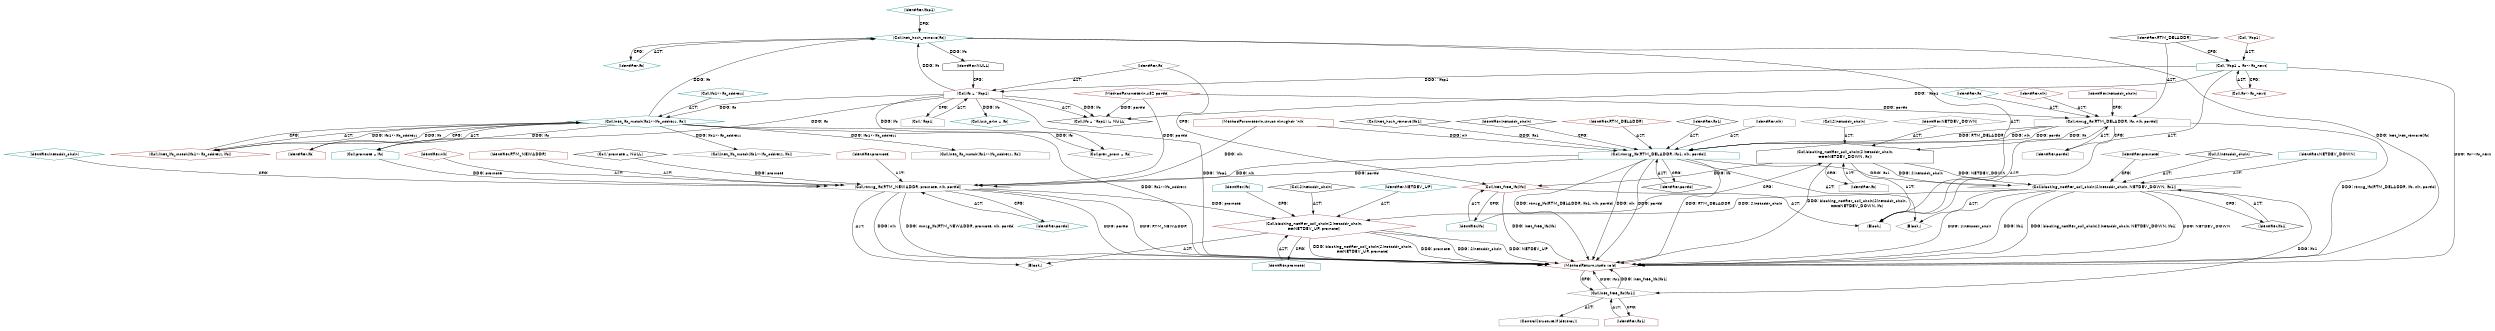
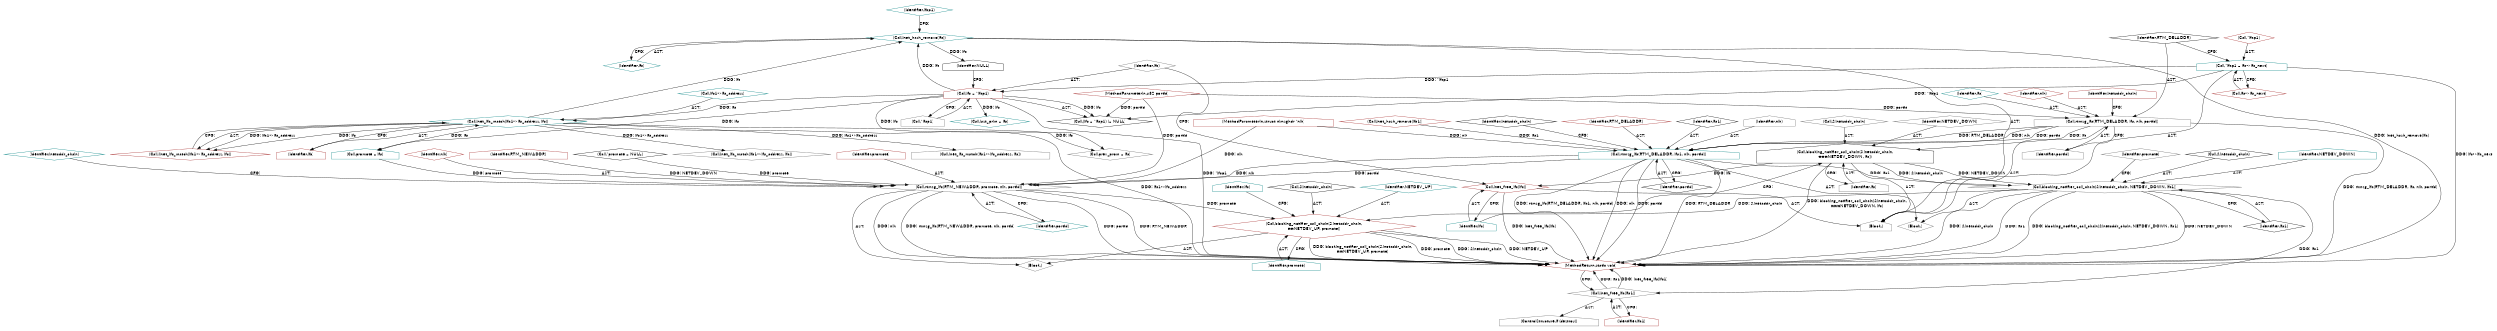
(1395, 122) -> (1395, 122)
(2403, 136) -> (2402, 136)
(669, 173) -> (693, 173)
